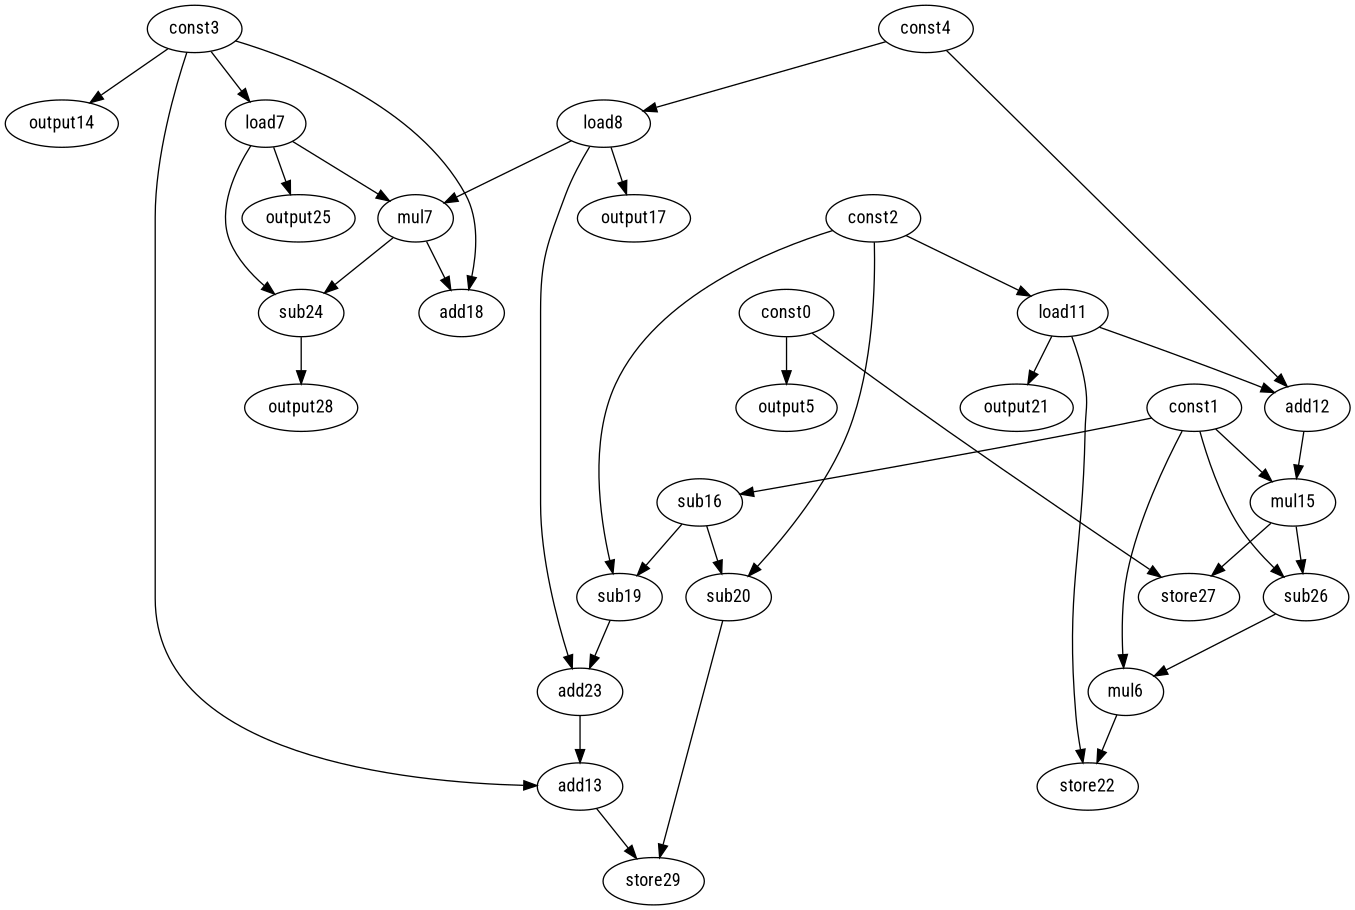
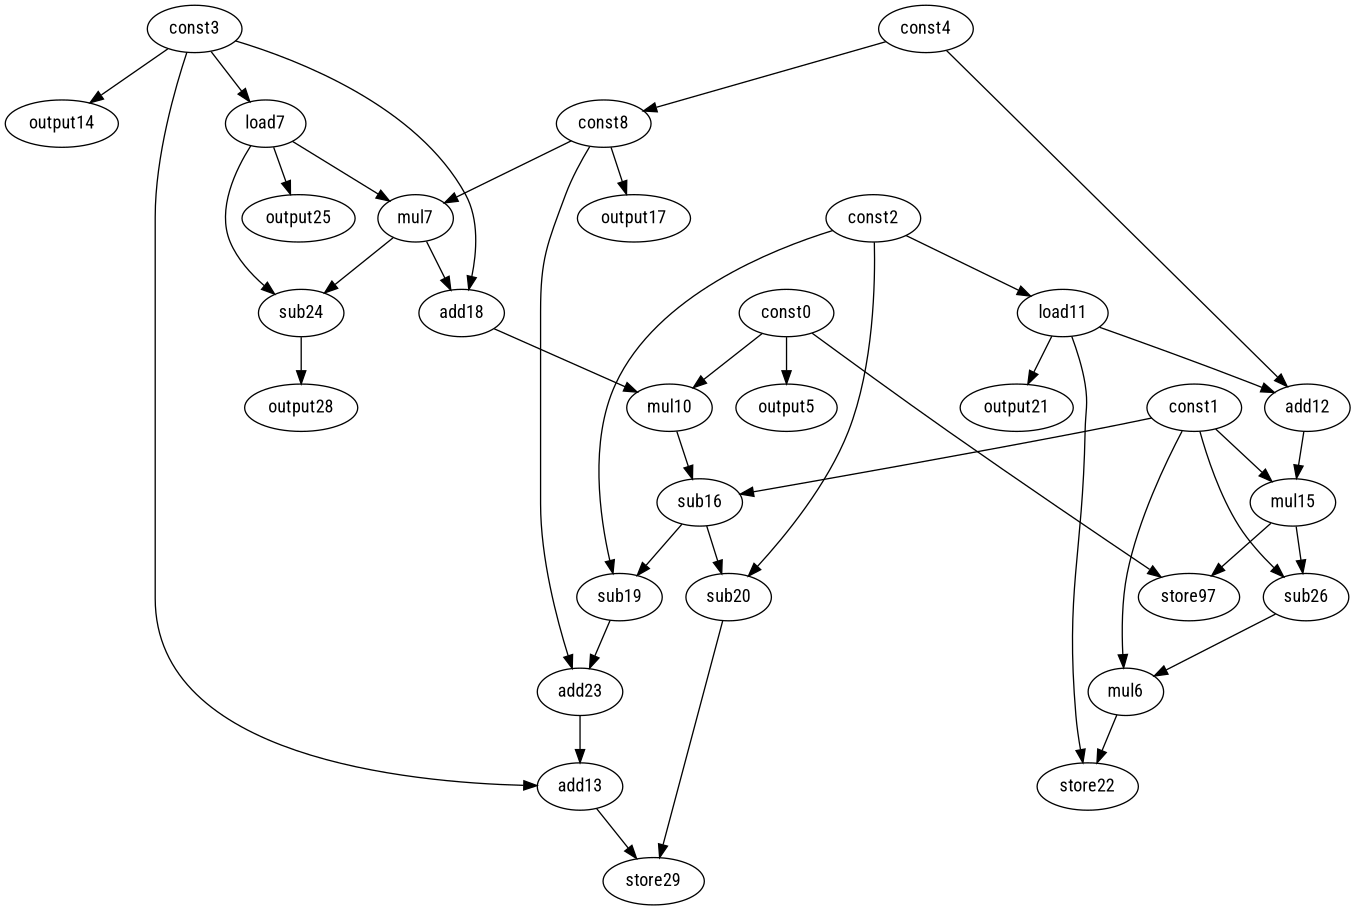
(604, 124) -> (604, 124)
none -> (669, 408)
(1189, 597) -> (1189, 597)
